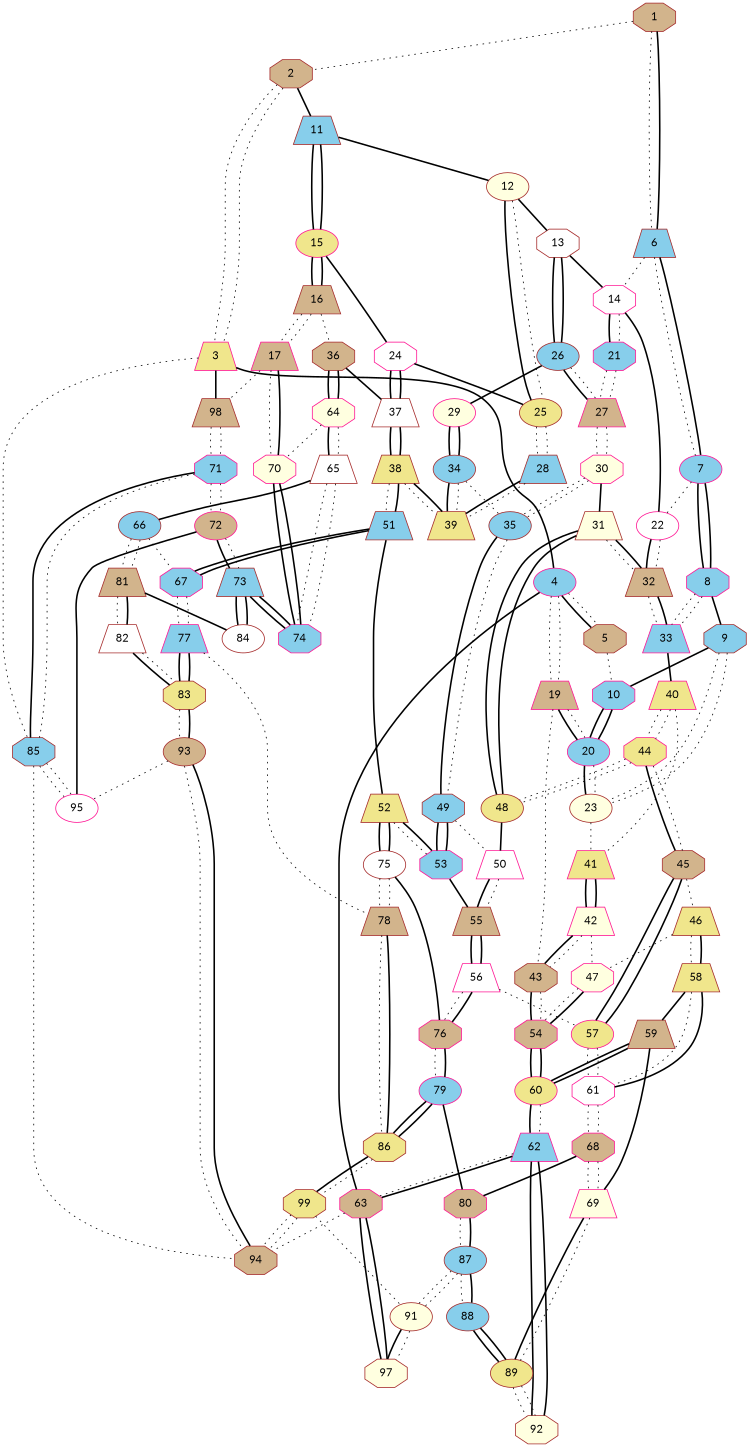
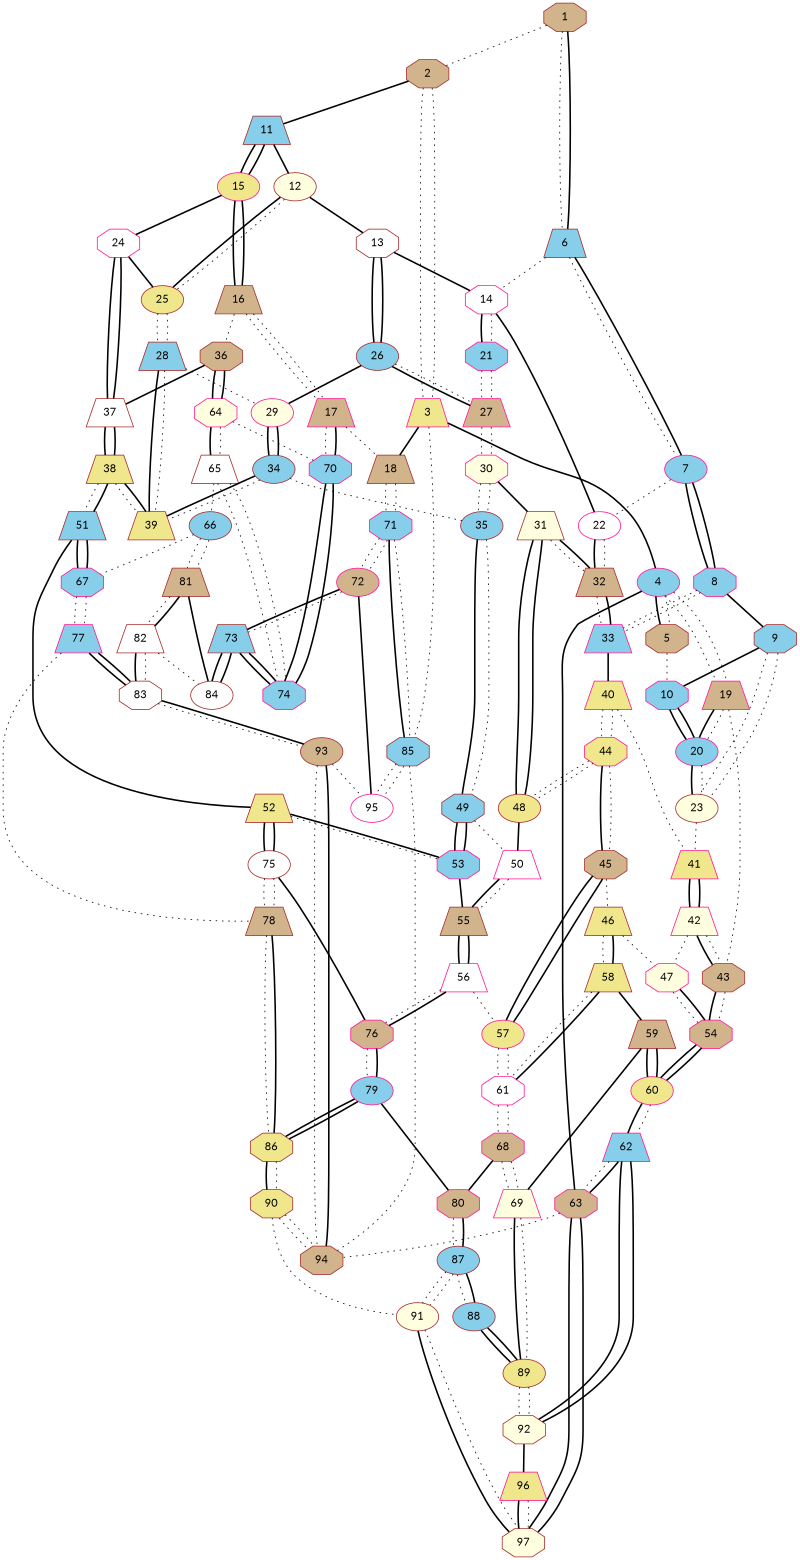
none -> (230, 391)
(216, 413) -> (391, 469)
(275, 469) -> (330, 469)
(235, 501) -> (213, 498)
none -> (178, 669)
(184, 695) -> (140, 695)
(304, 1204) -> (272, 1204)
none -> (523, 1486)
